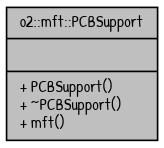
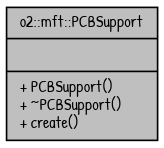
(43, 123) -> (50, 123)
